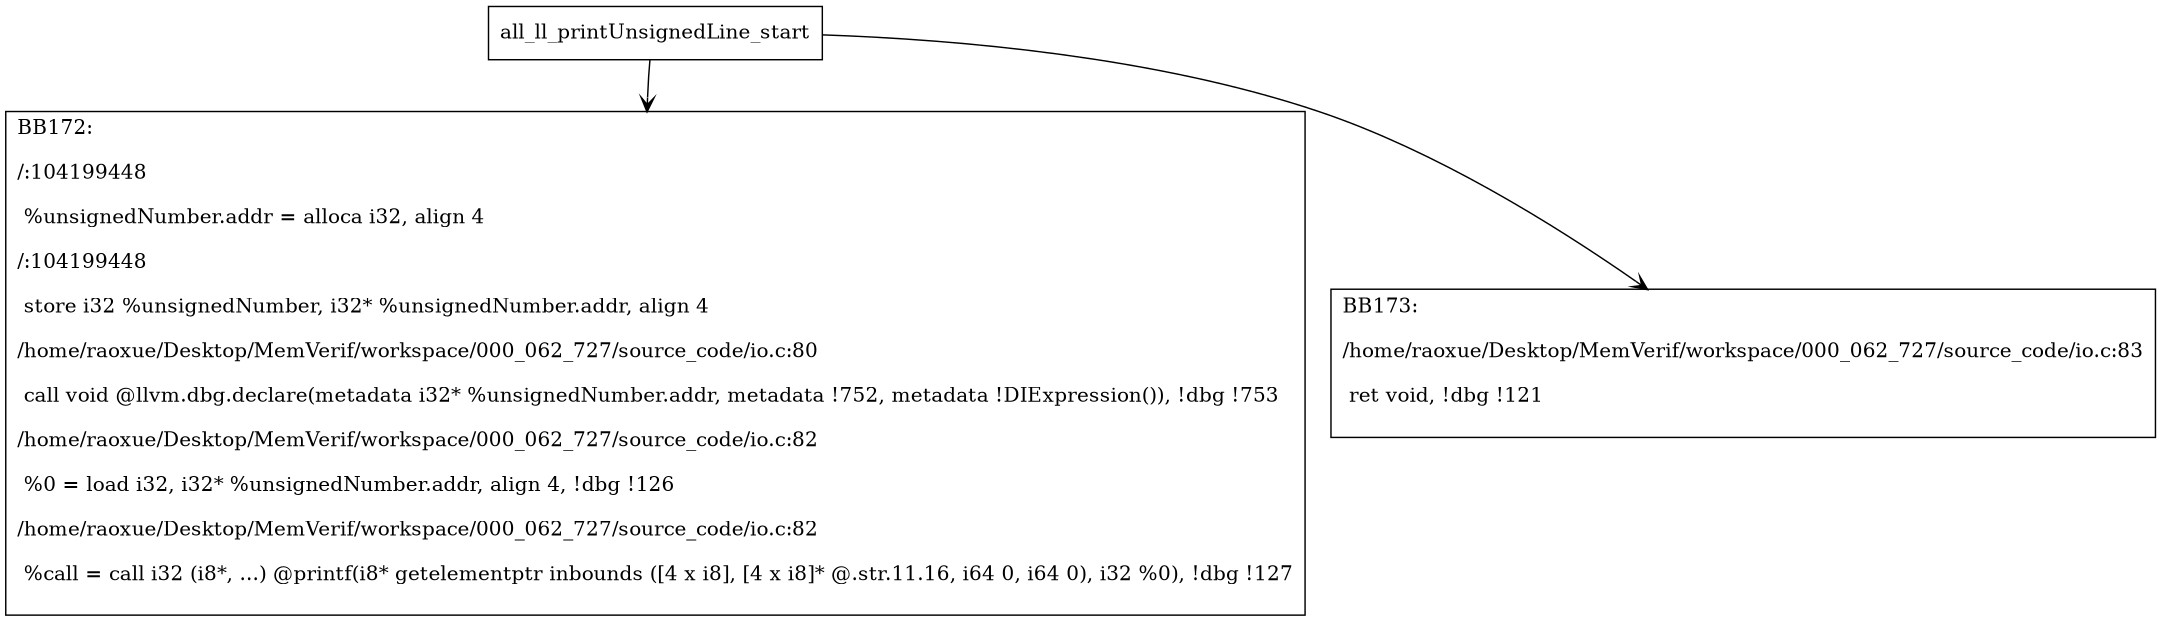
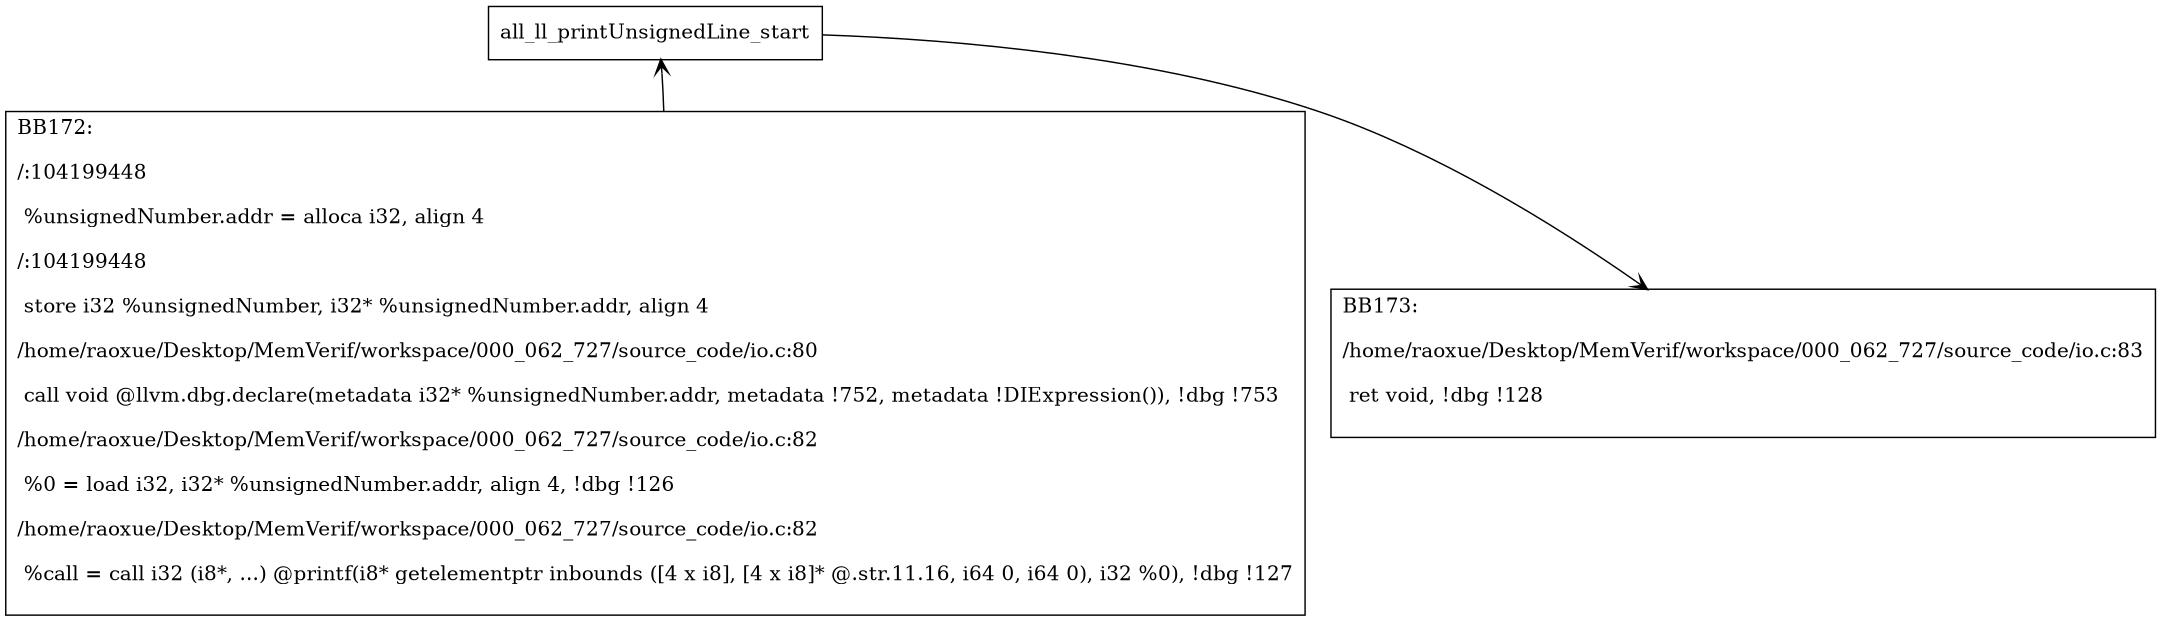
(649, 78) -> (663, 93)
(1443, 396) -> (1443, 396)
